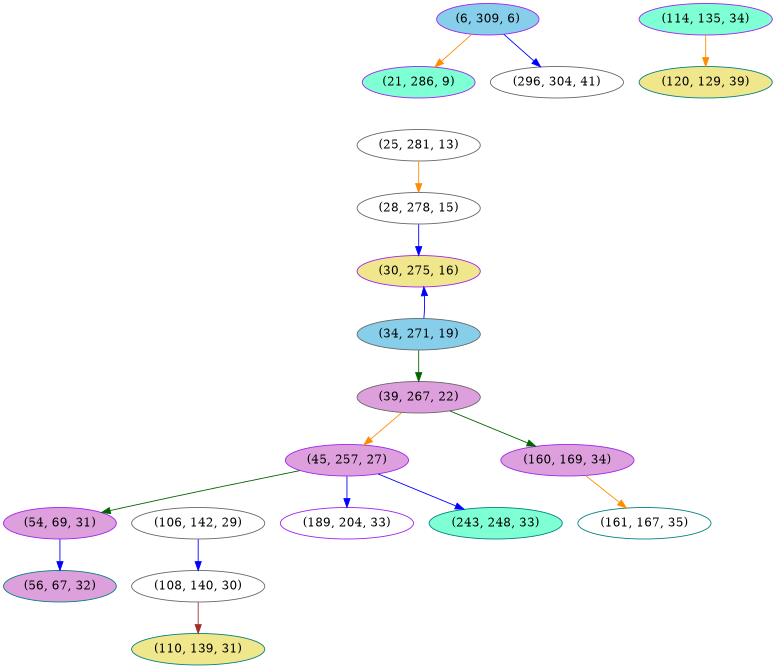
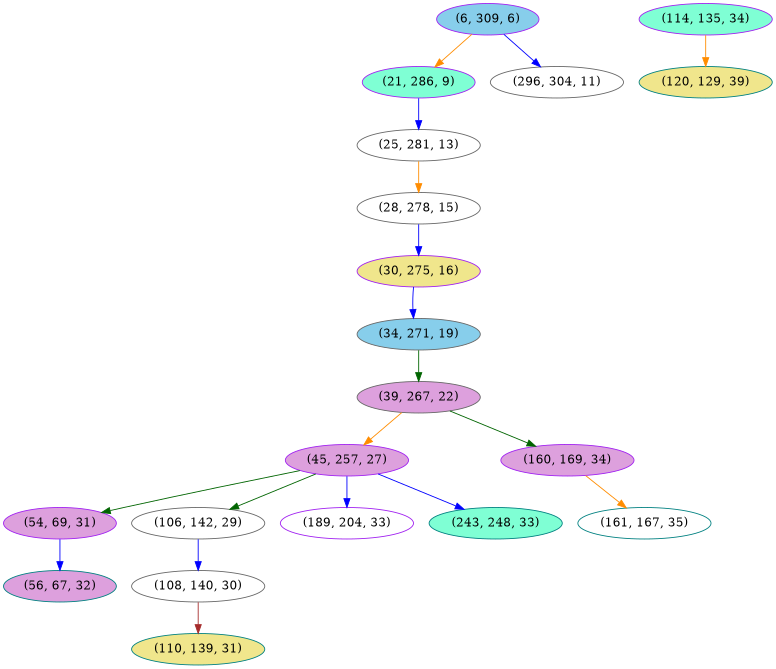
(557, 82) -> (557, 82)
none -> (419, 109)
(425, 307) -> (413, 298)
none -> (277, 490)
